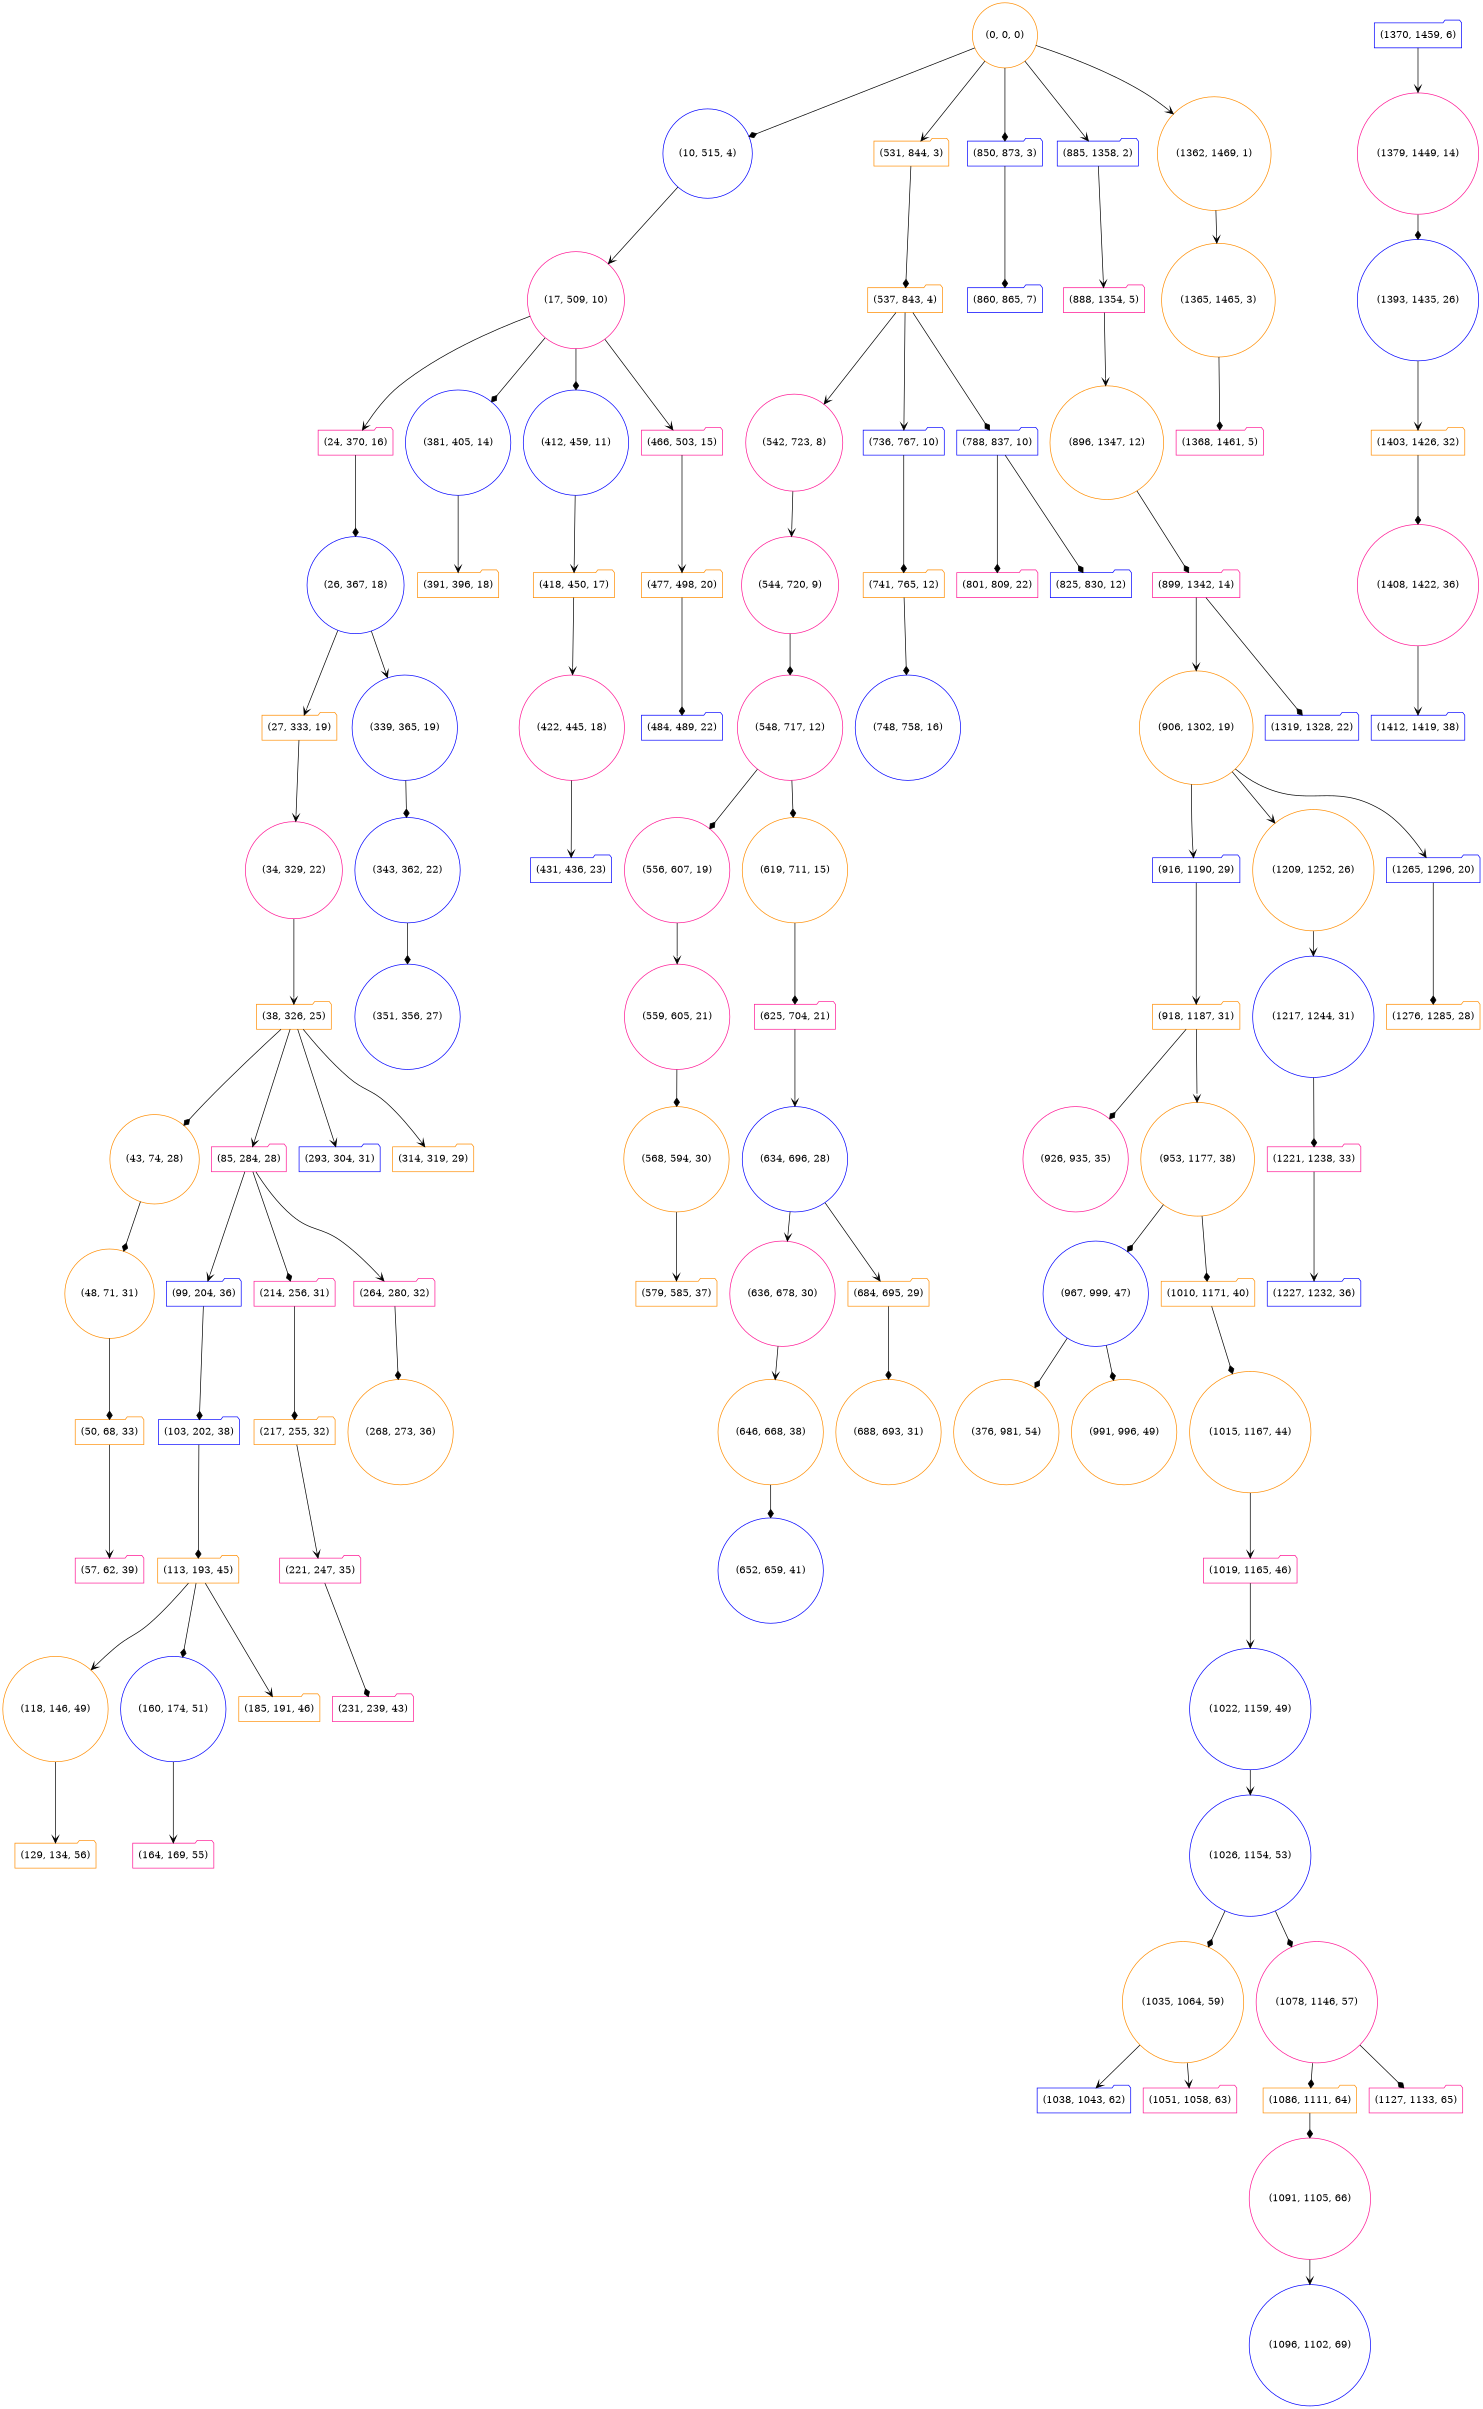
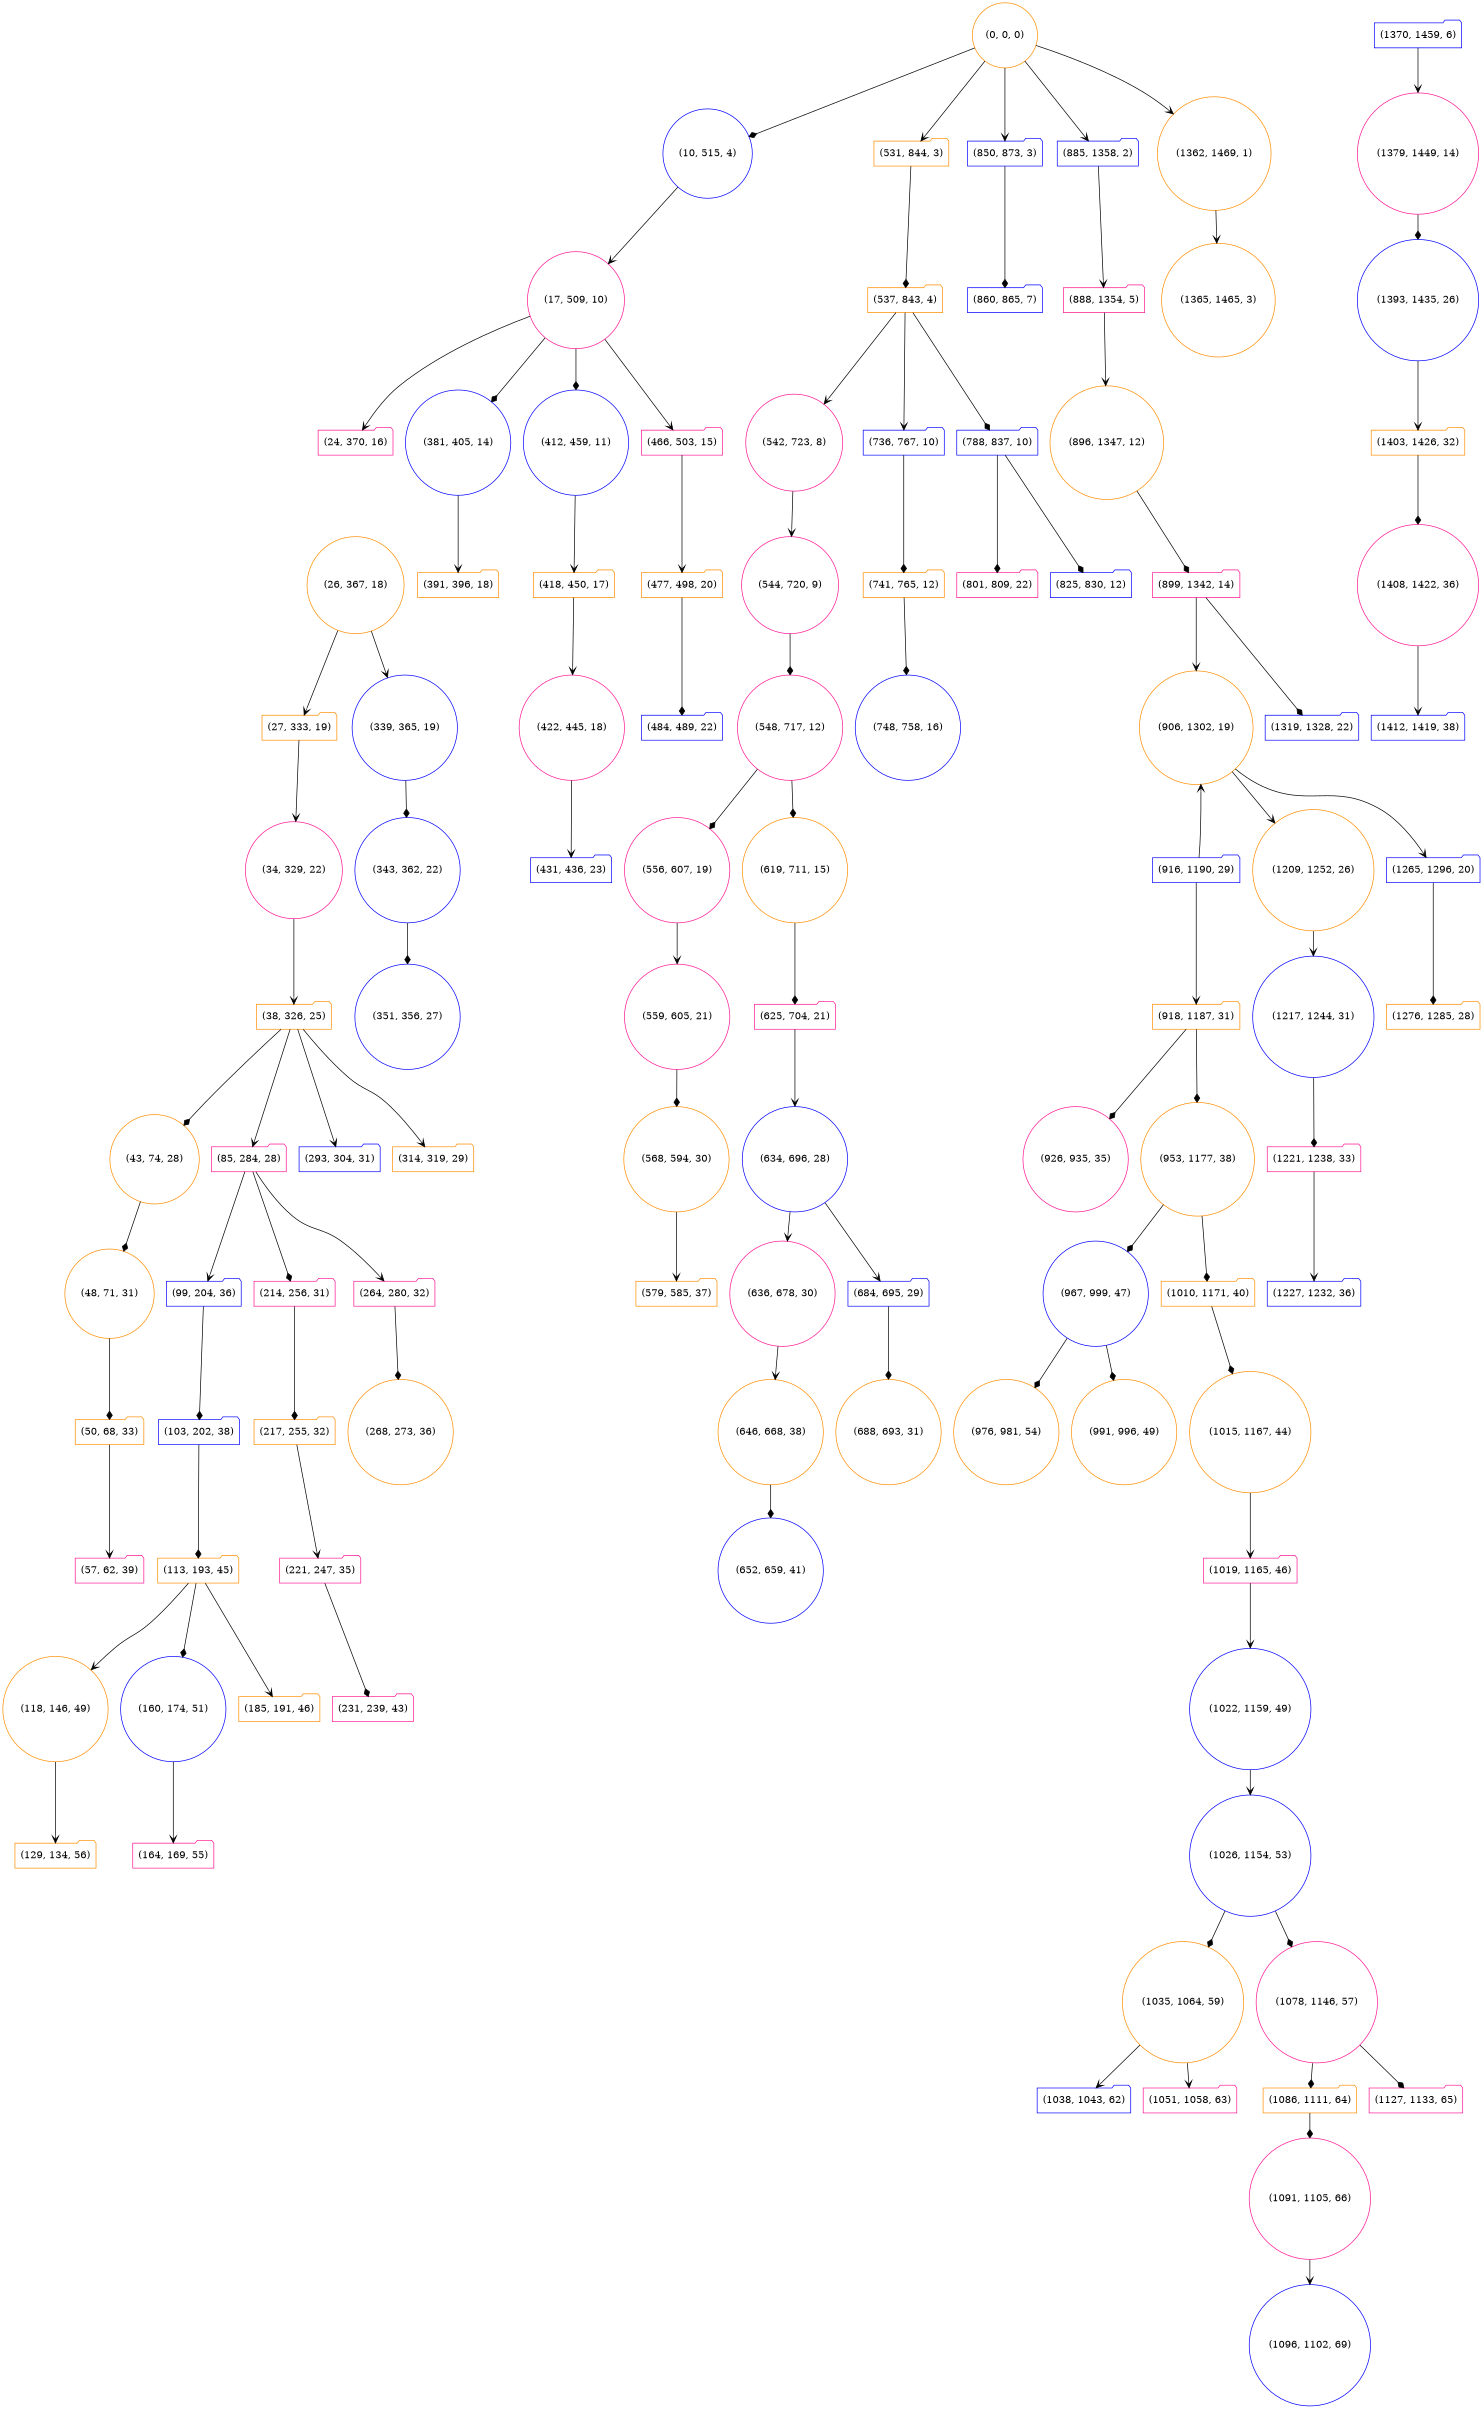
(1005, 101) -> (1005, 101)
(1220, 443) -> none
(356, 492) -> none
(356, 585) -> (356, 585)
(1192, 817) -> (1201, 825)
(1197, 1061) -> (1197, 1061)
(888, 1294) -> (888, 1294)
(1006, 1432) -> (1006, 1432)
